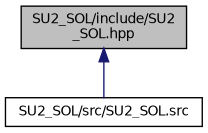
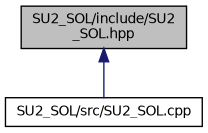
(104, 112) -> (104, 112)
